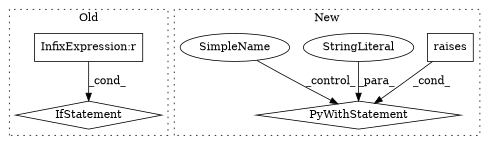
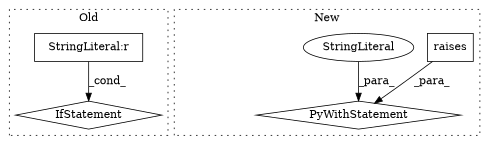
(89, 47) -> (89, 47)
(235, 47) -> none
(432, 81) -> (432, 81)
